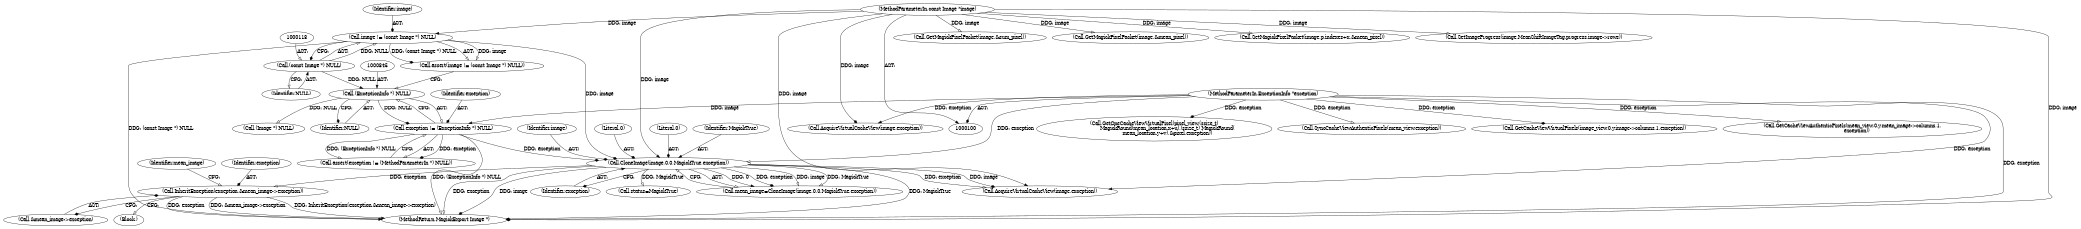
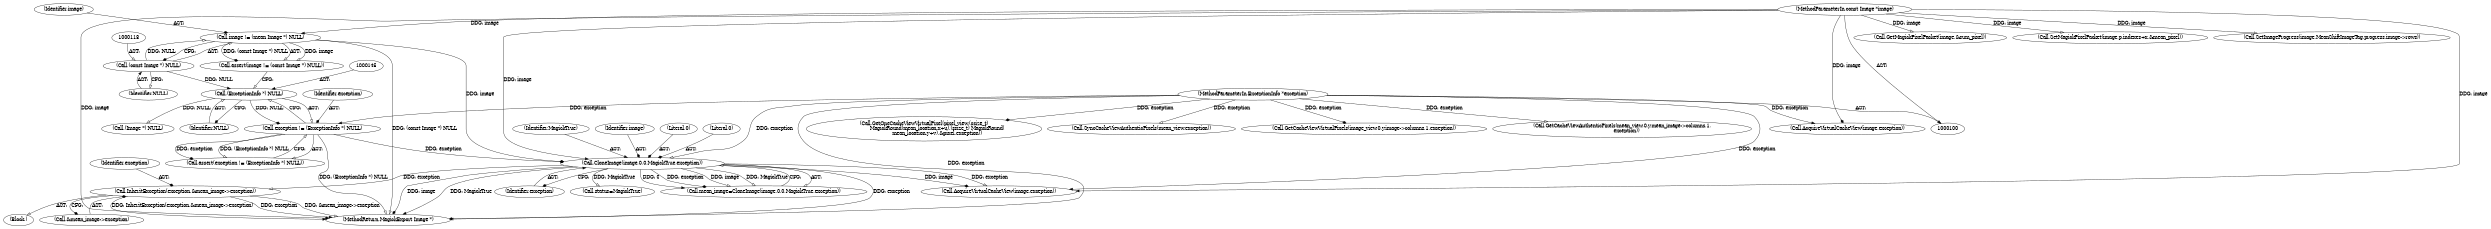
(392, 38) -> (260, 38)
(1131, 38) -> none
(377, 66) -> (366, 66)
(1047, 100) -> (1772, 104)
(725, 108) -> (588, 108)
(177, 163) -> none
(386, 163) -> (245, 163)
(154, 206) -> (62, 206)
